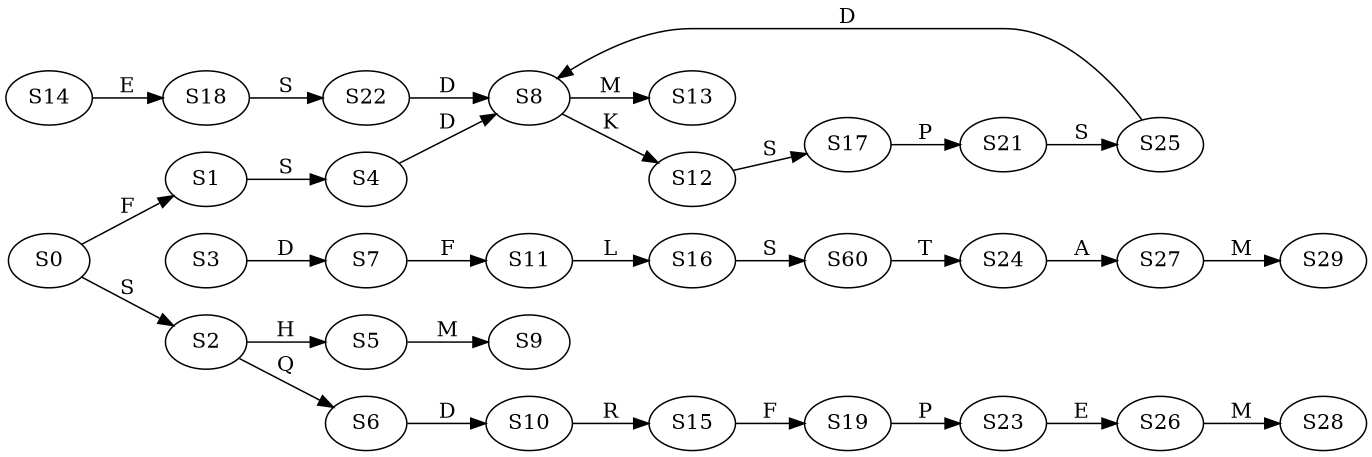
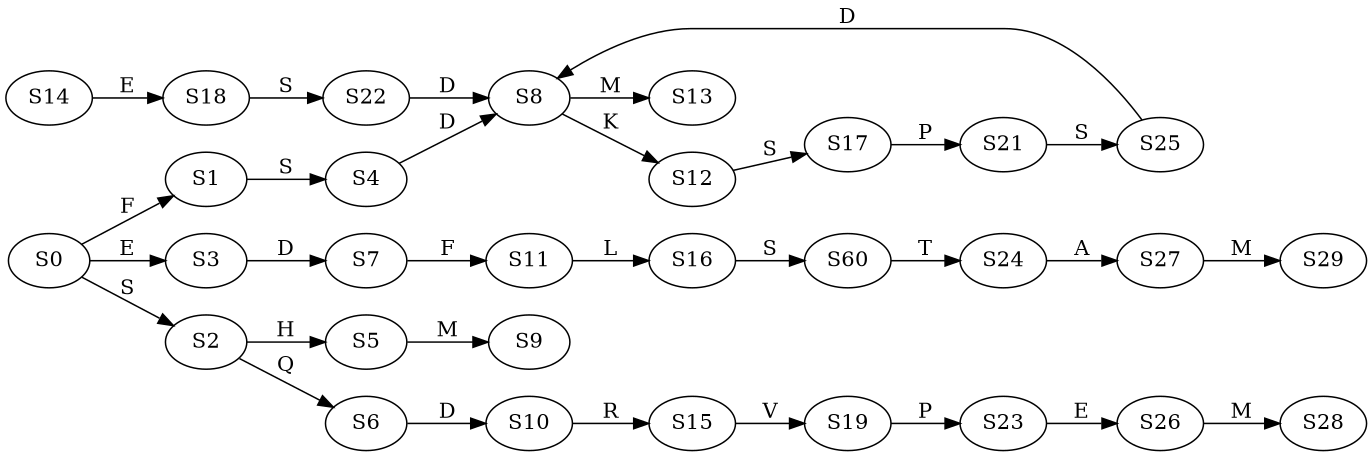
none -> (120, 261)
(770, 412) -> (770, 412)
